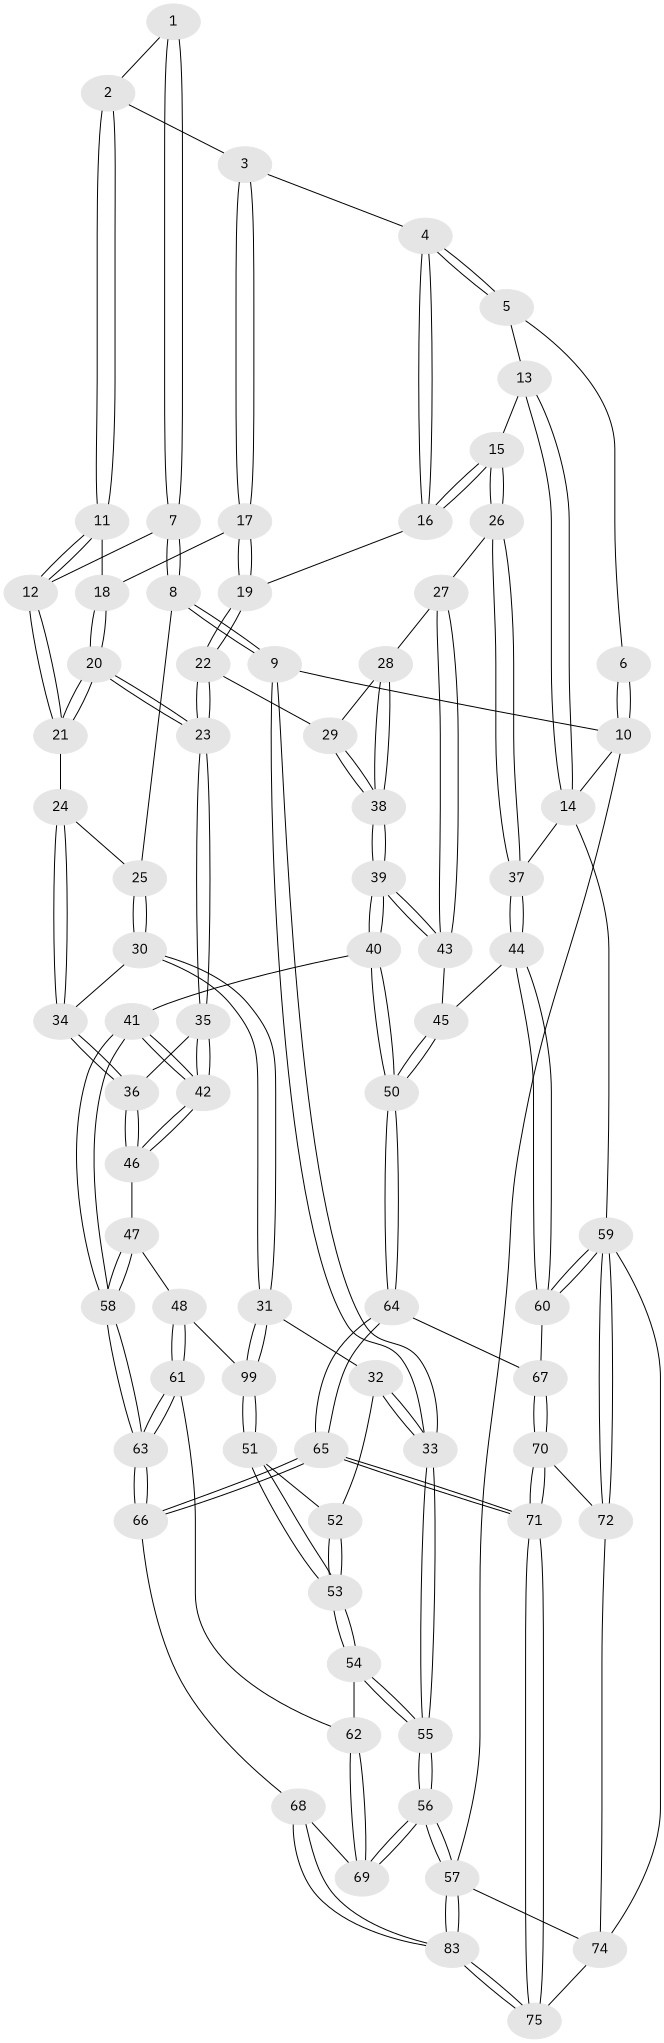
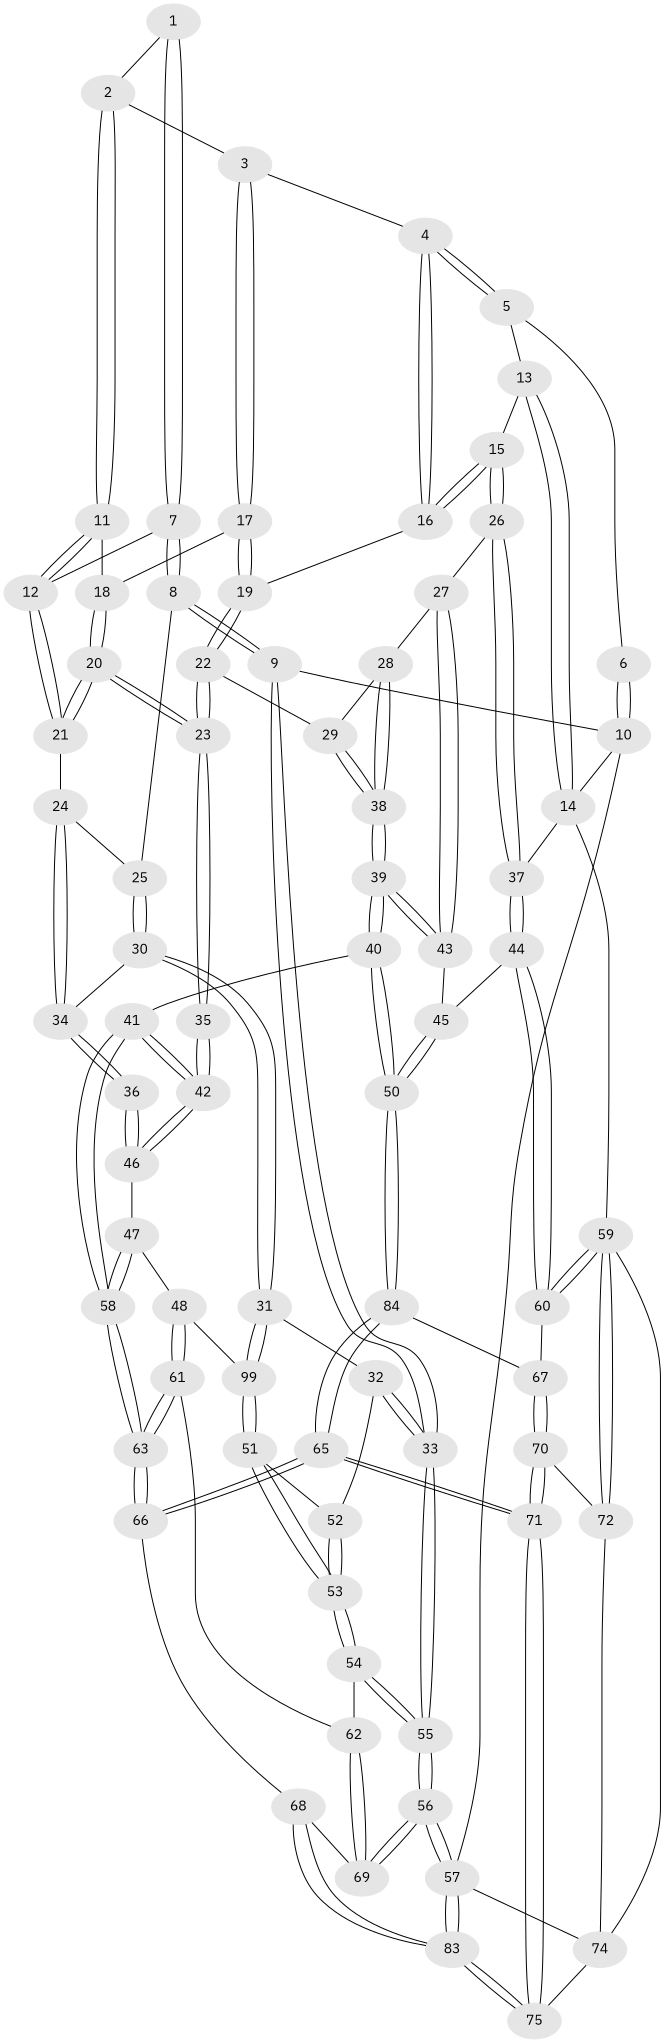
(176, 1049) -> none
(392, 1307) -> (392, 1307)
